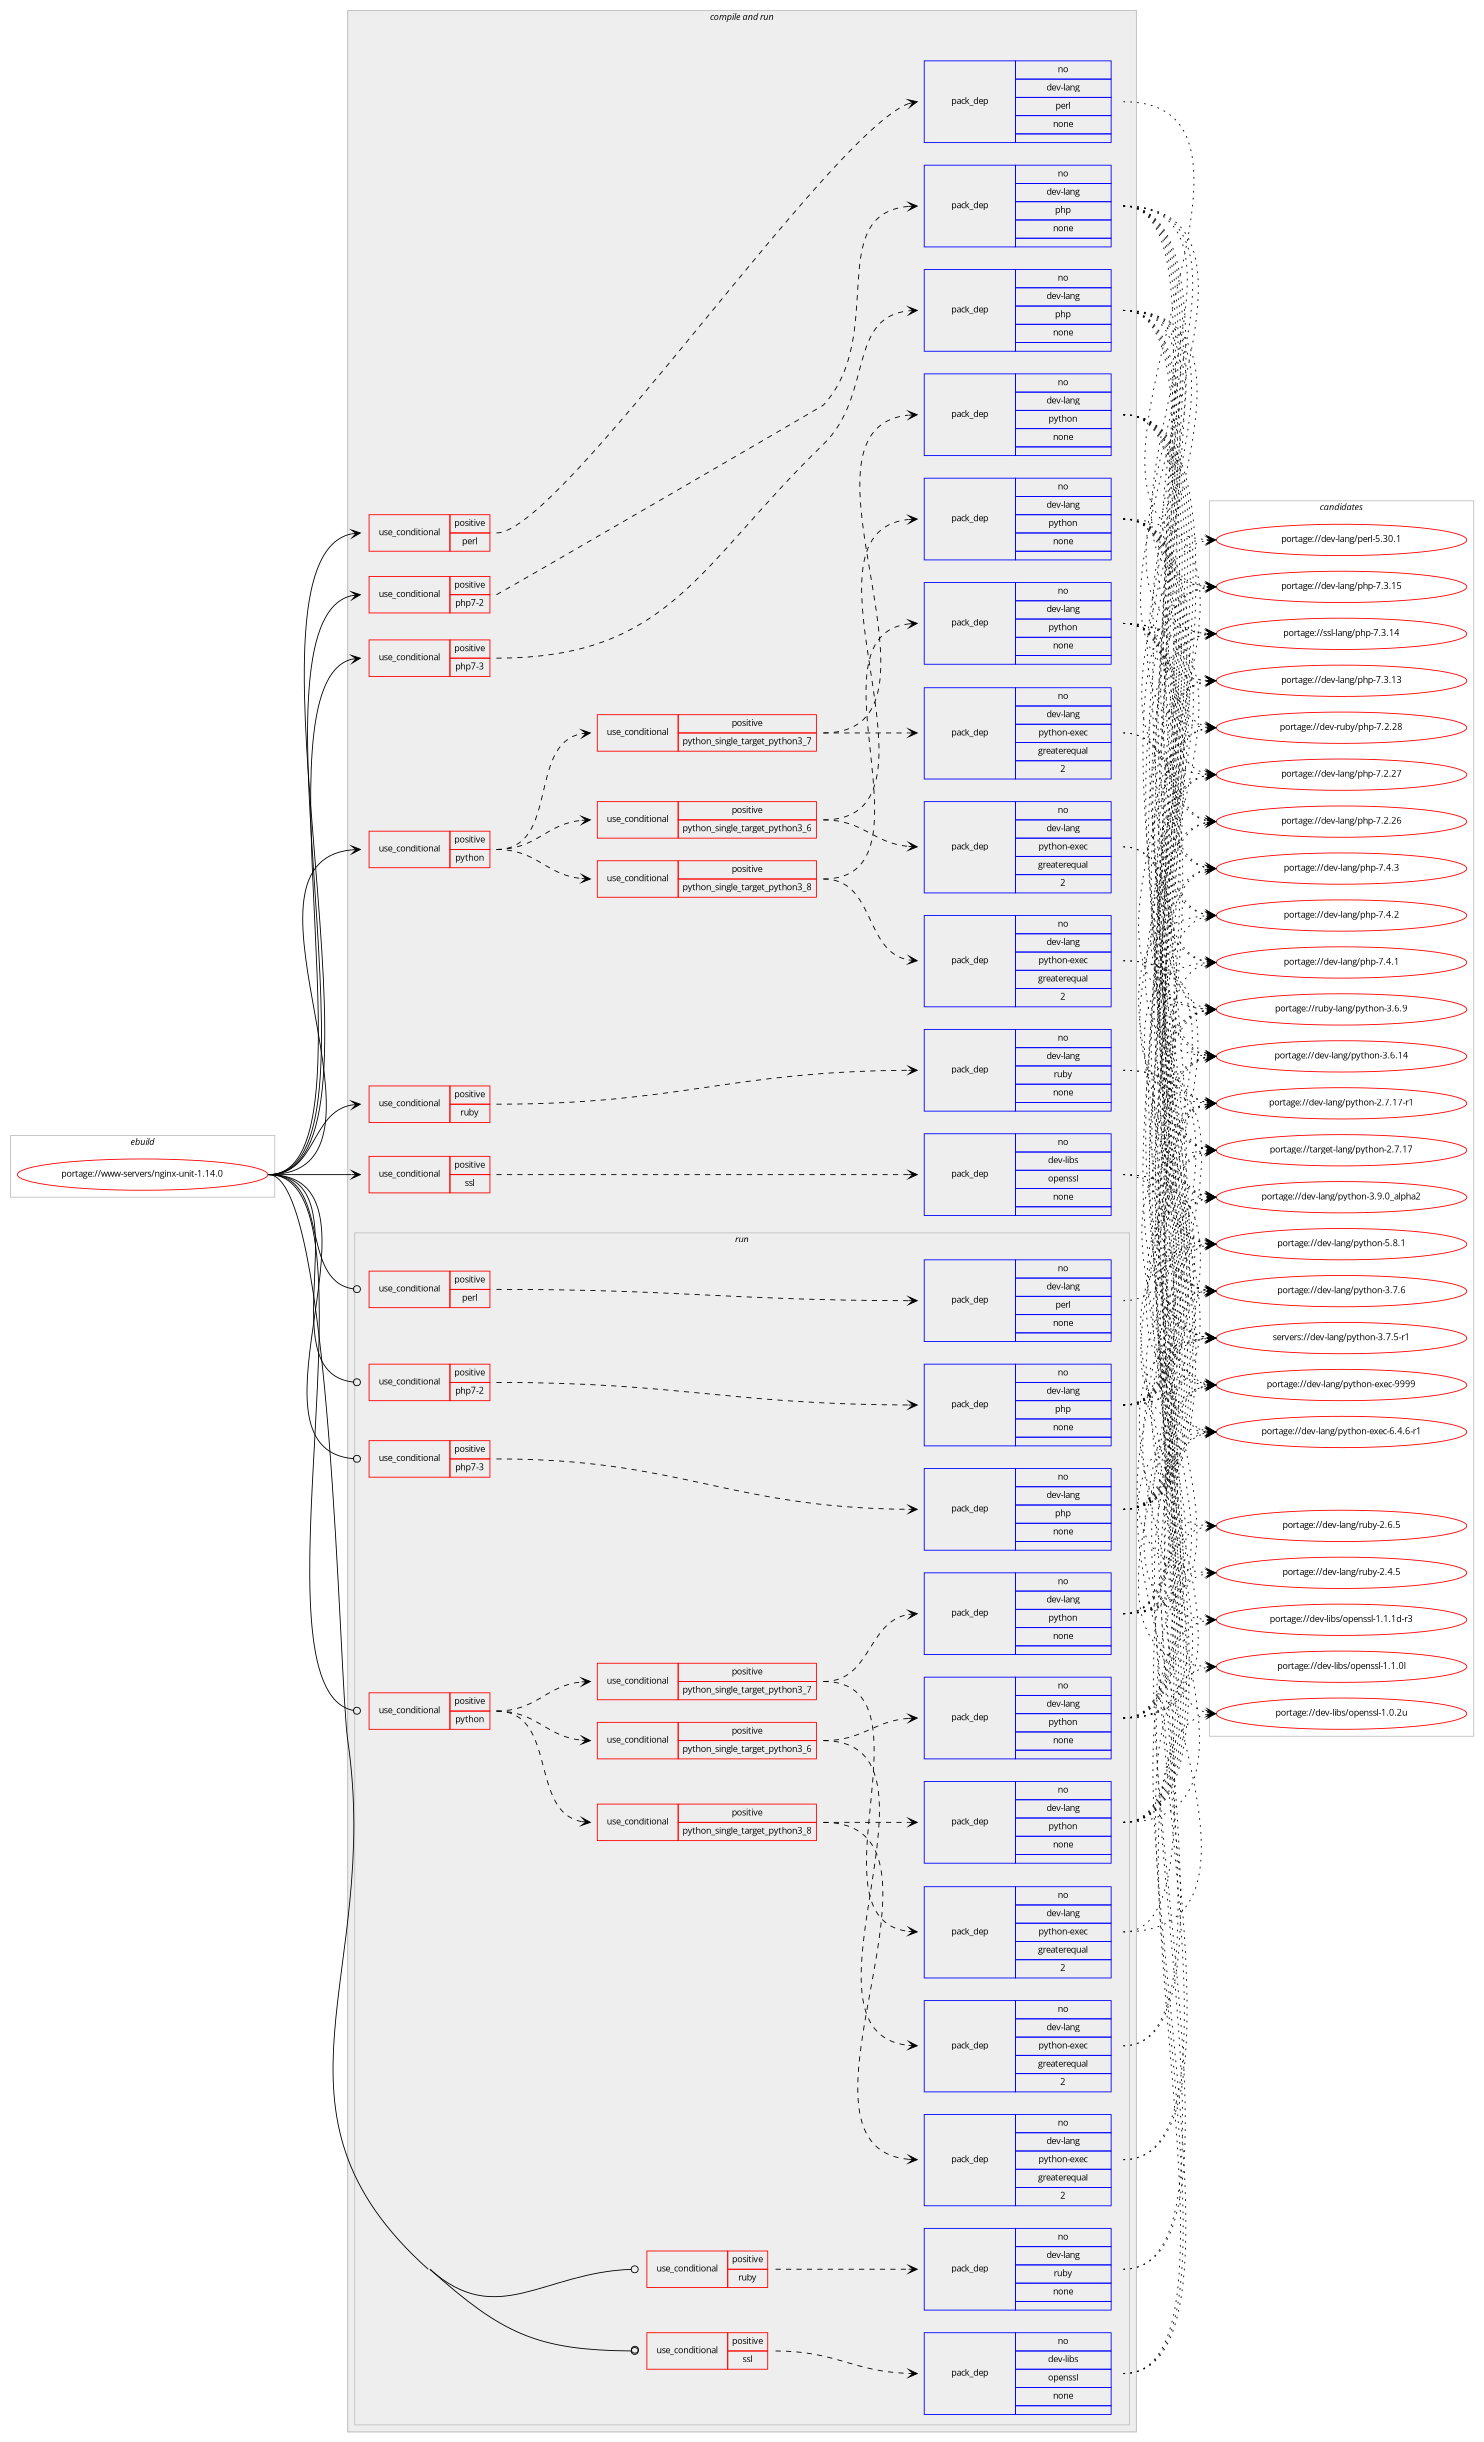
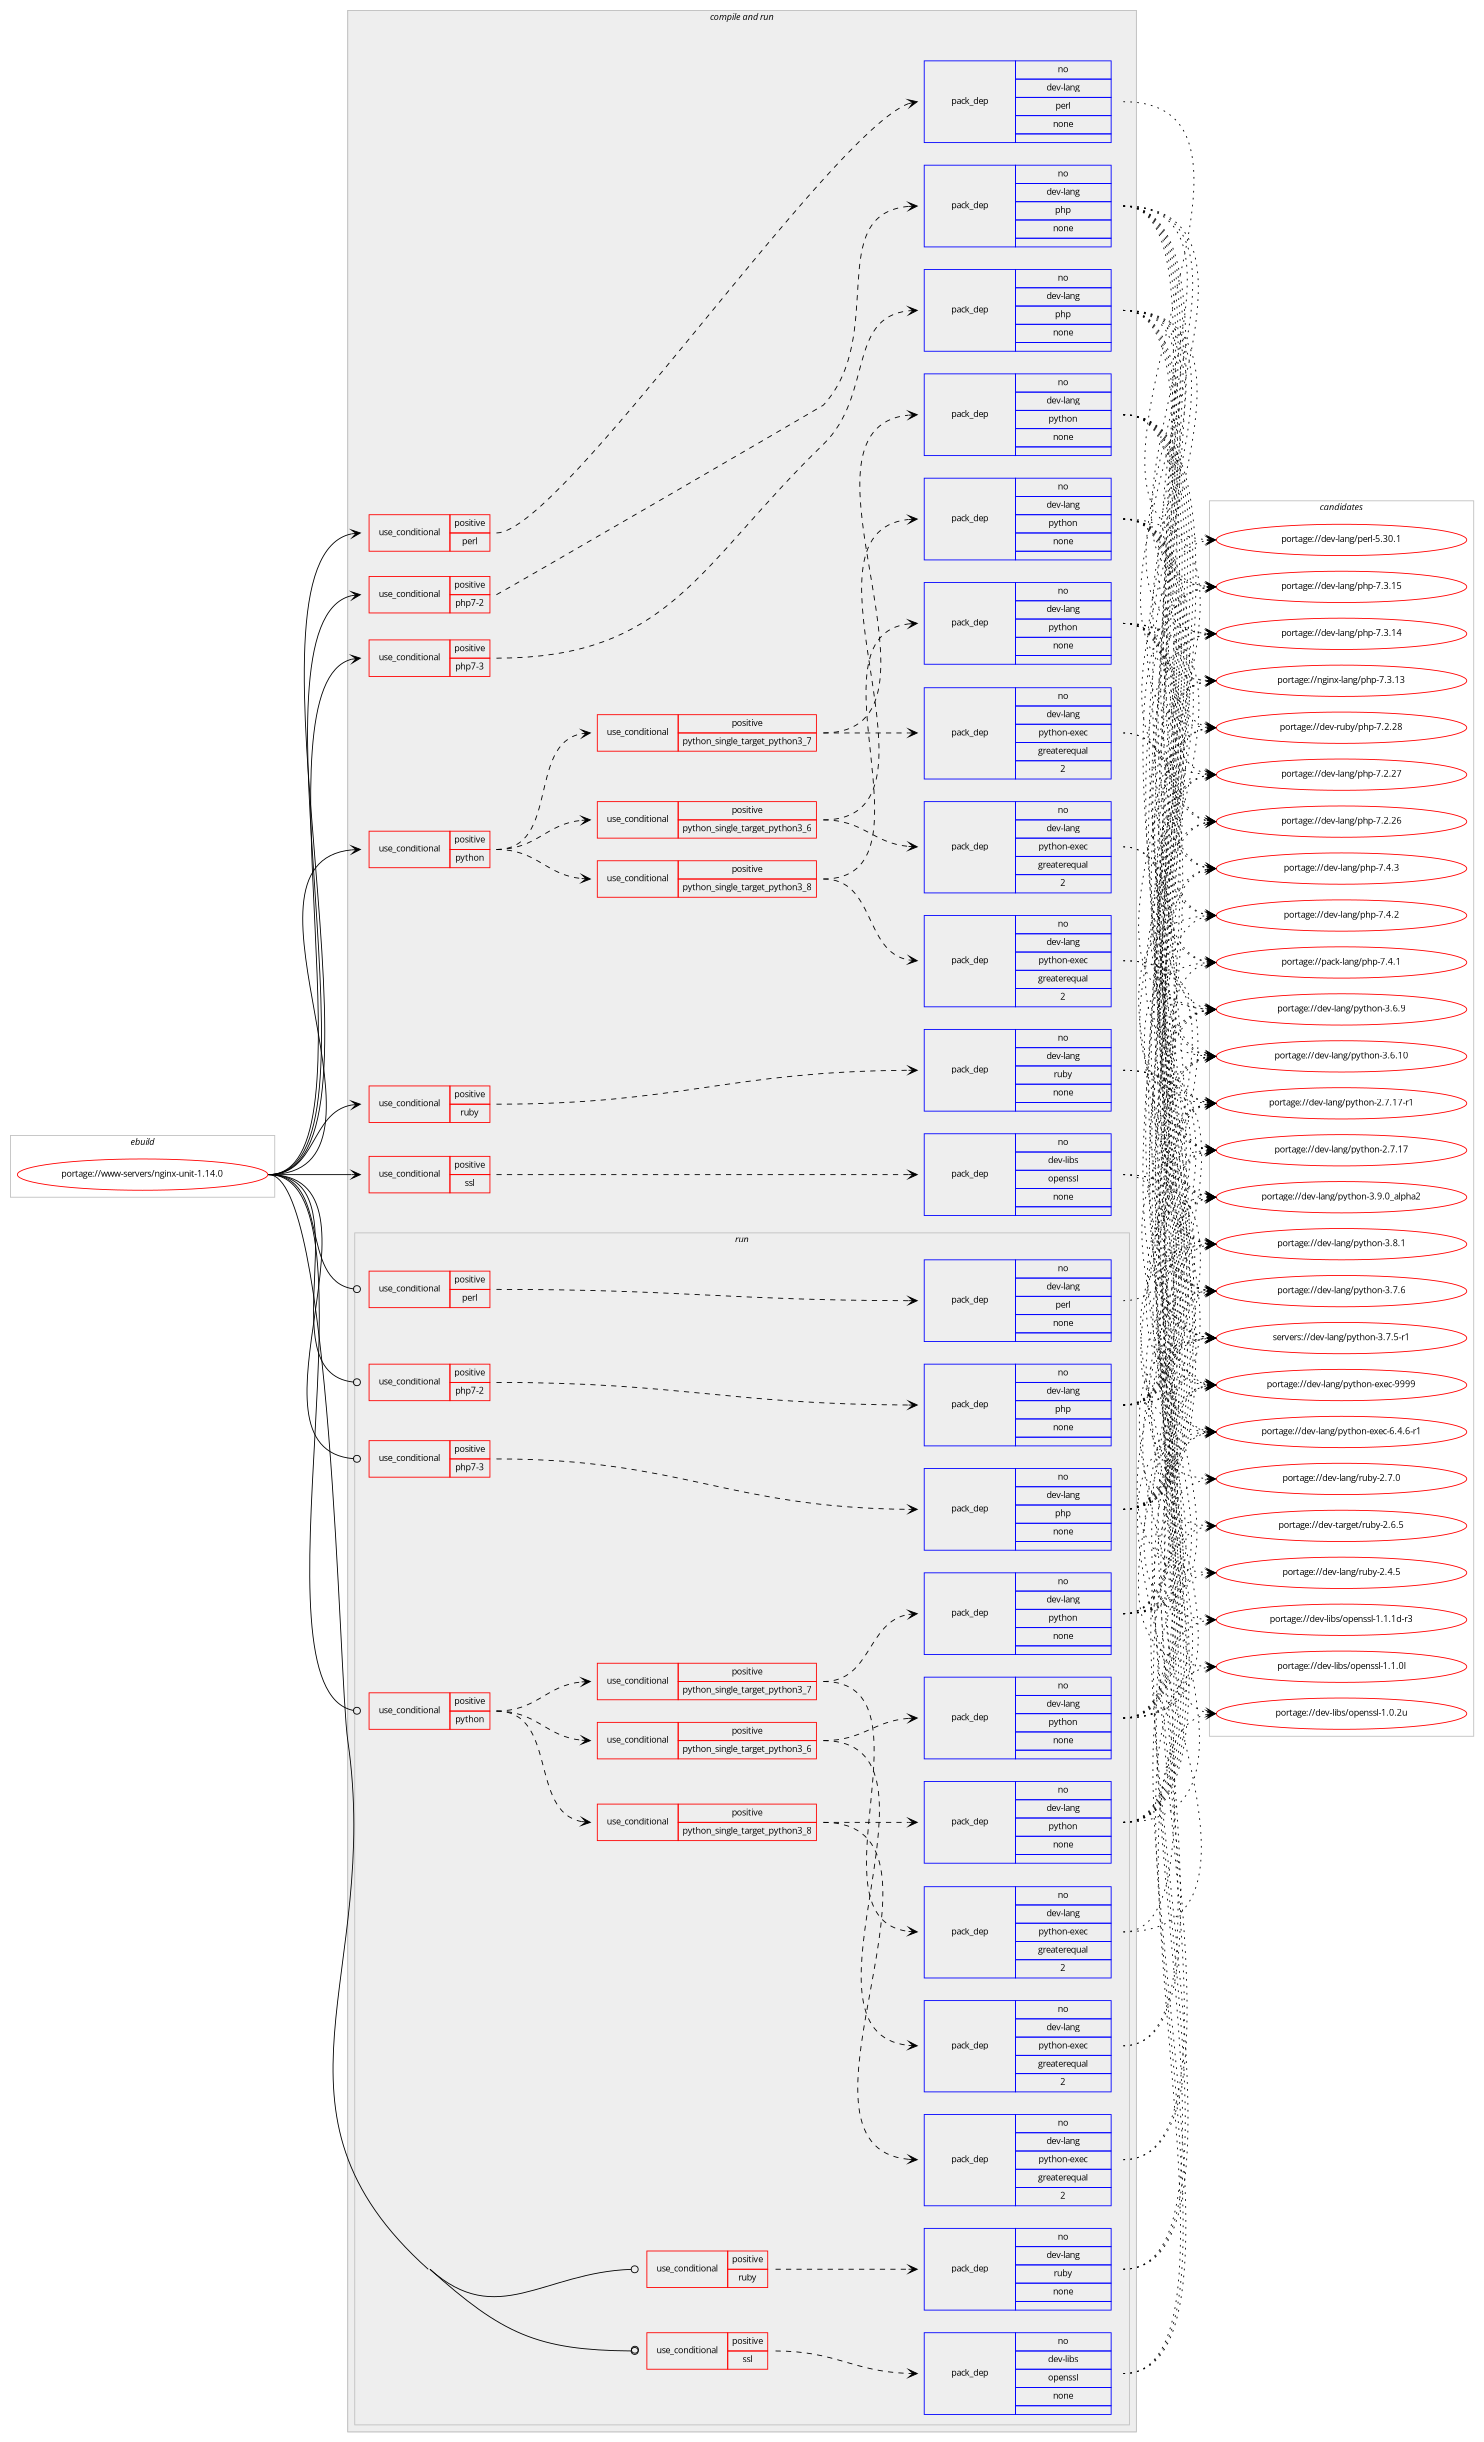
(1342, 634) -> (1342, 634)
(1342, 681) -> (1342, 681)
(1342, 962) -> (1342, 962)
(1342, 1009) -> (1342, 1009)
(1342, 1056) -> (1342, 1056)
(1342, 1150) -> (1342, 1150)
(1342, 1244) -> (1342, 1244)
none -> (1342, 1479)
(1342, 1526) -> (1342, 1526)
